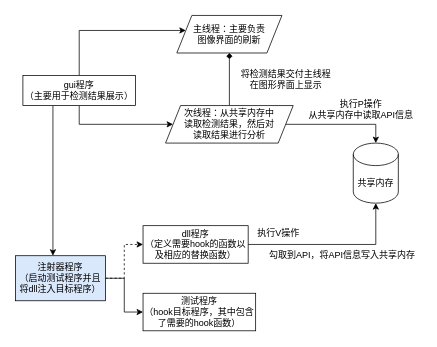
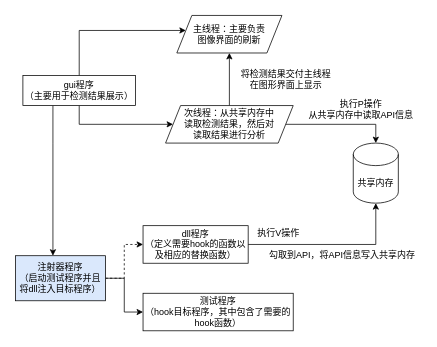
(229, 60) -> (229, 59)
(199, 312) -> (218, 312)
